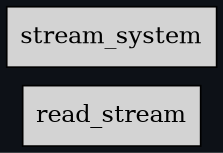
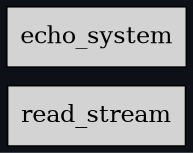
(112, 37) -> (97, 37)
